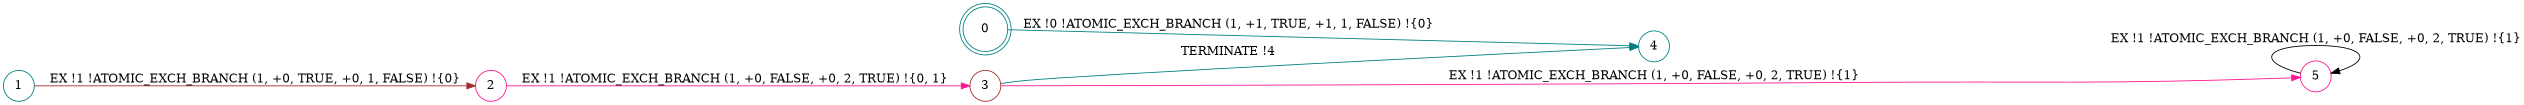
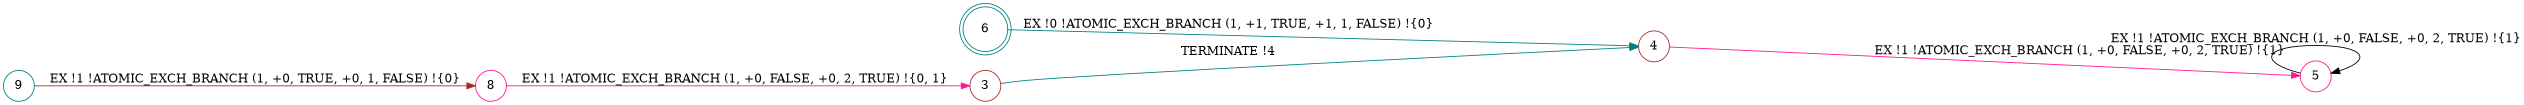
(985, 29) -> (985, 29)
(1654, 46) -> (1654, 46)
(1646, 84) -> (1981, 61)
(19, 86) -> (19, 86)
(491, 86) -> (491, 86)
